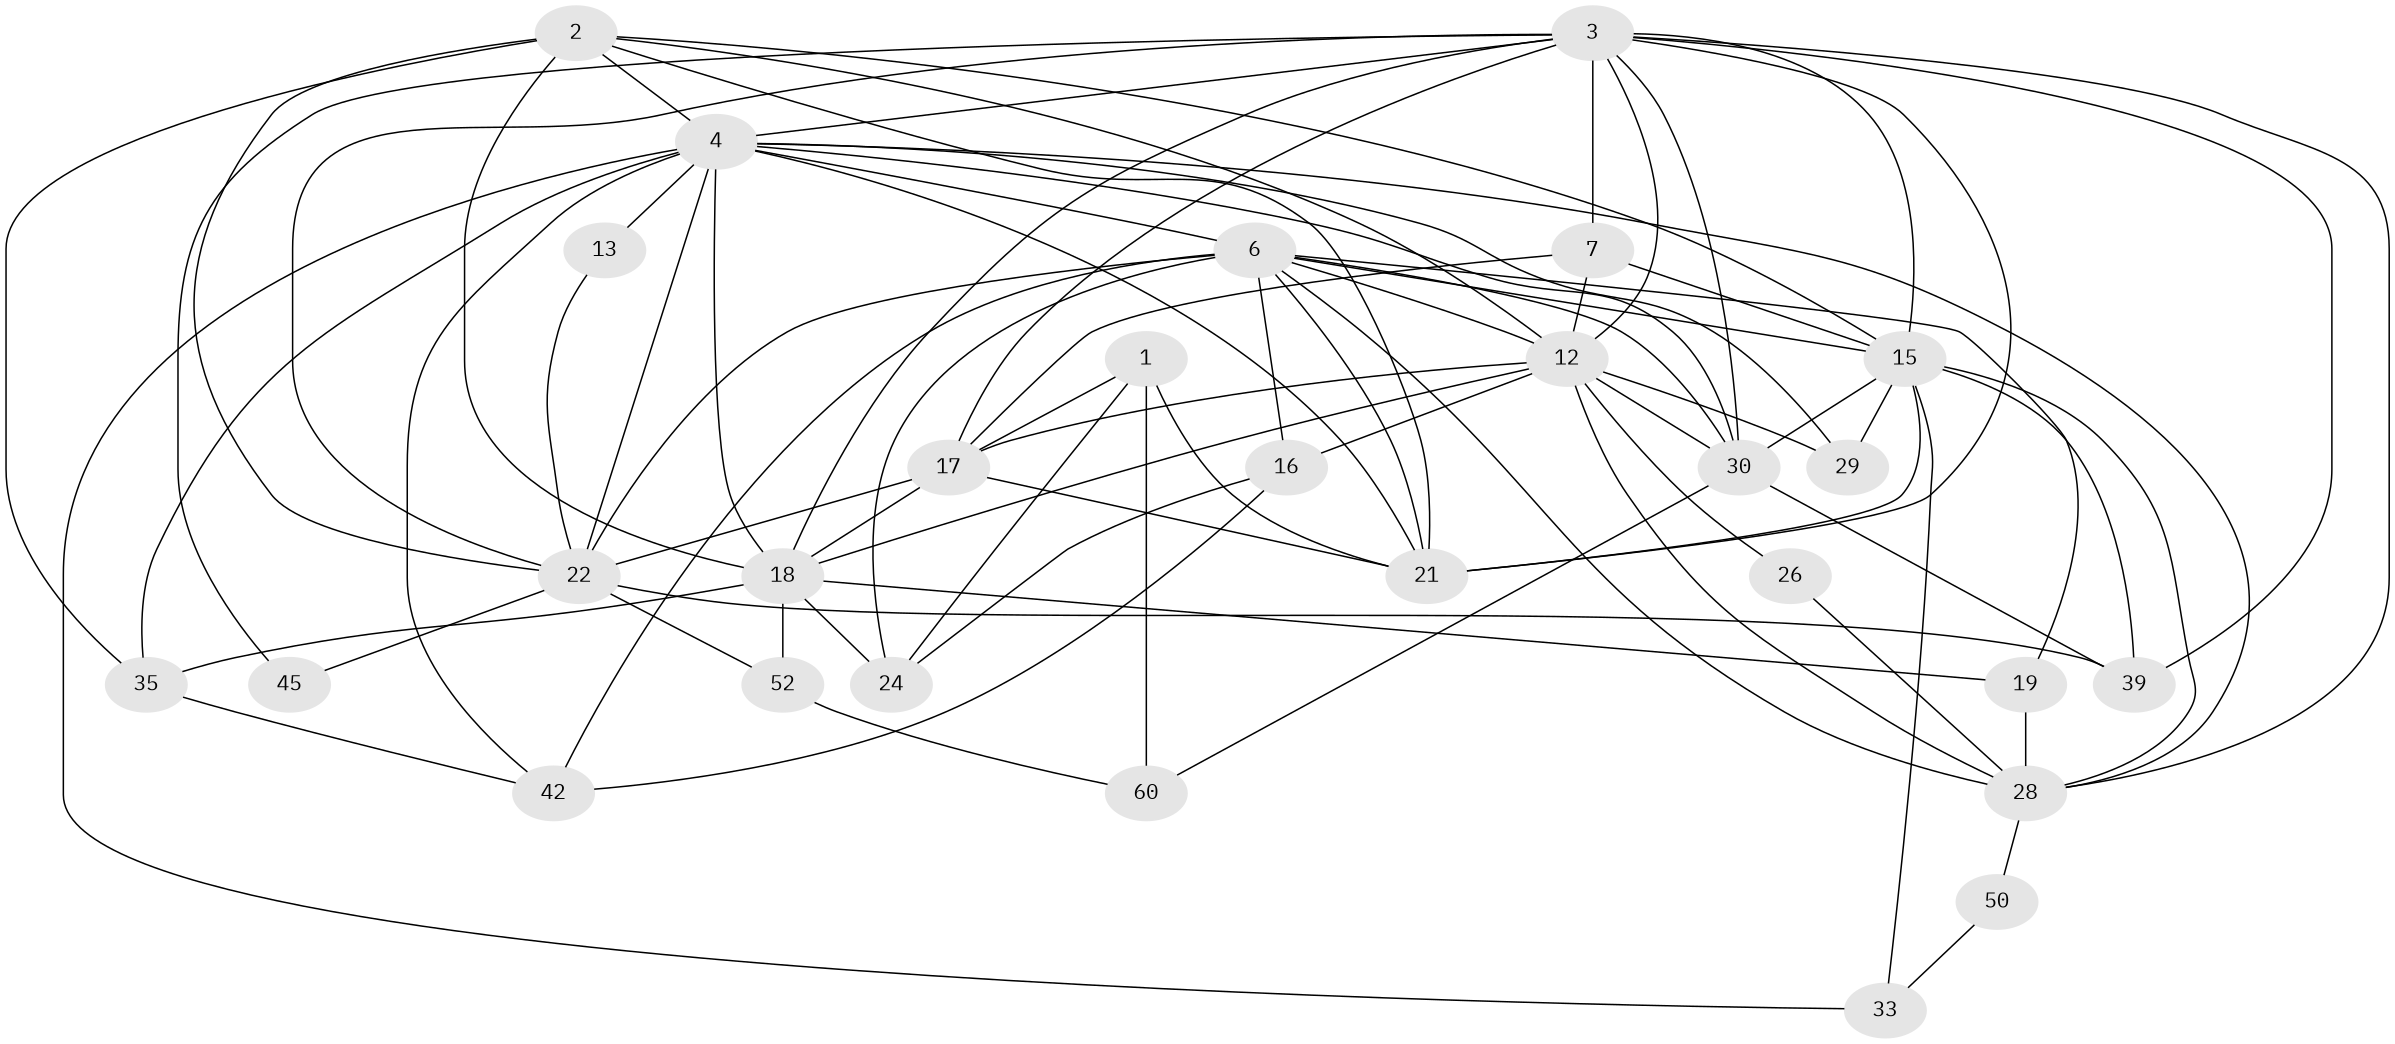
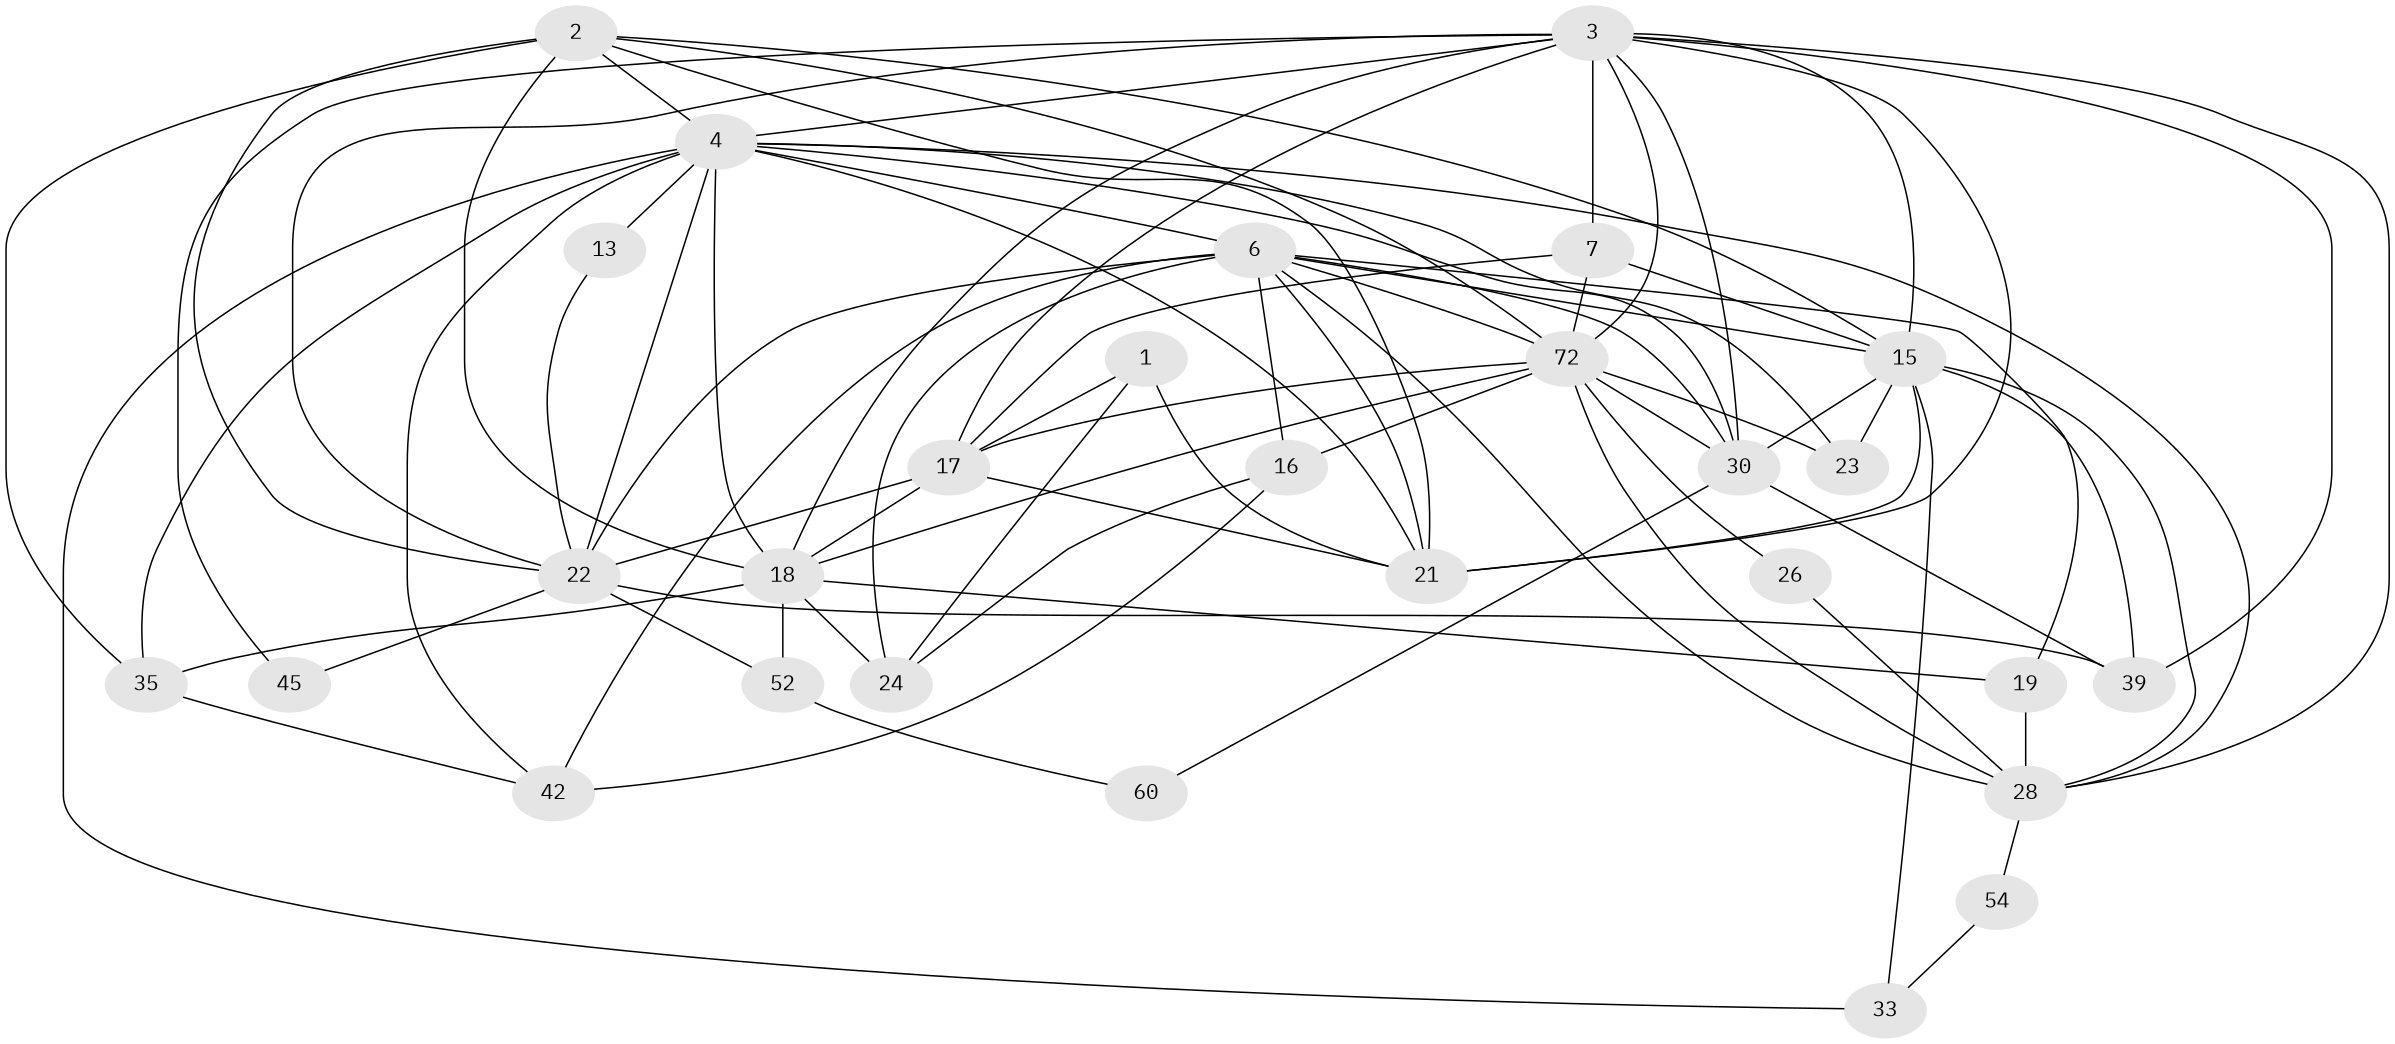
(1567, 359) -> (1567, 359)
(1848, 468) -> (1848, 468)
(1146, 576) -> none
(1997, 902) -> (1997, 902)
